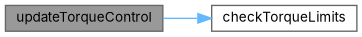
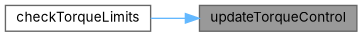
(180, 18) -> (168, 18)
